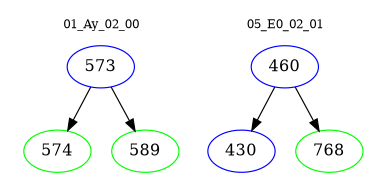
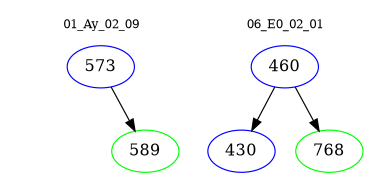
(101, 25) -> (101, 25)
(285, 25) -> (285, 25)
(57, 151) -> none
